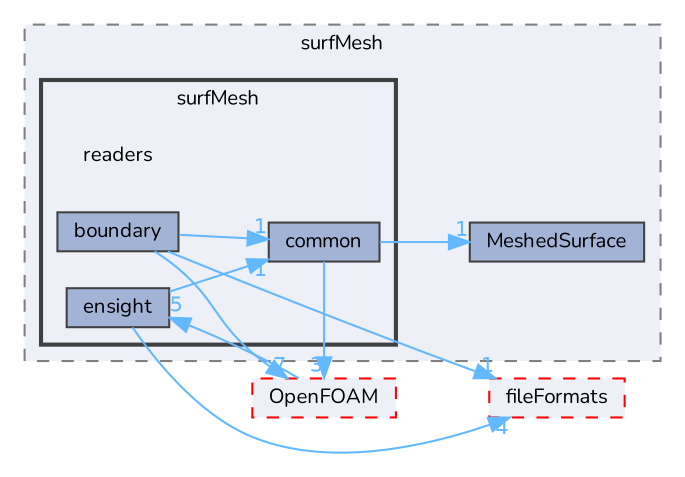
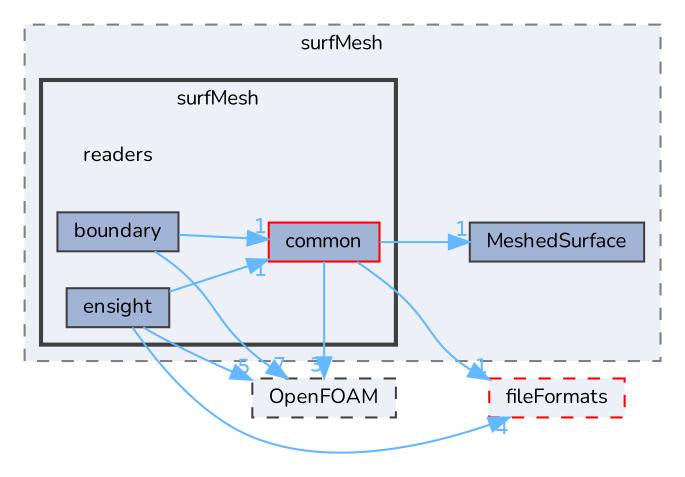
(324, 242) -> (324, 242)
(306, 307) -> (417, 313)
(245, 350) -> (187, 351)
(324, 398) -> (324, 398)
